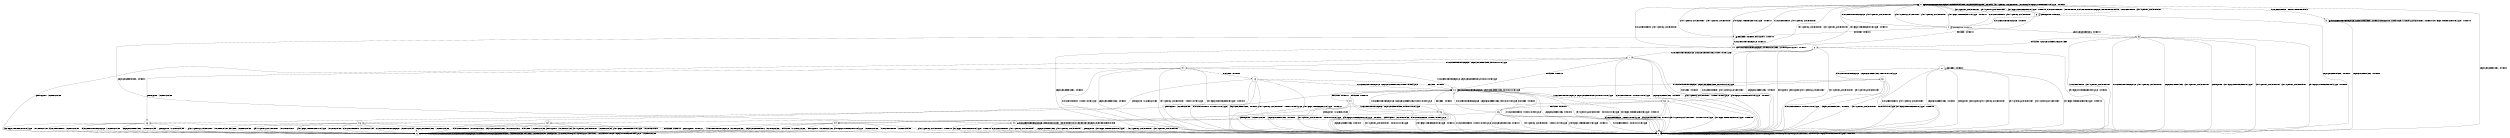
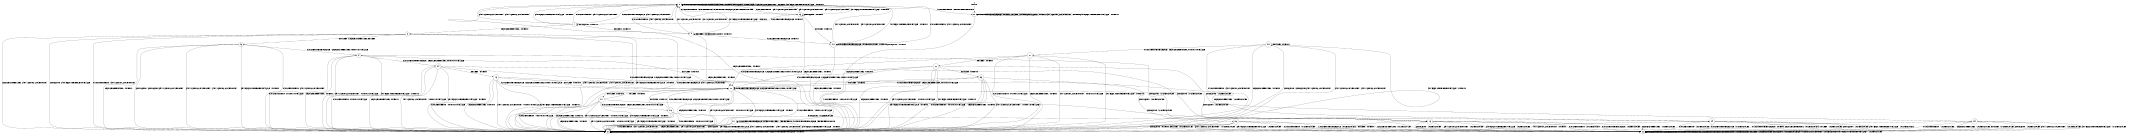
none -> (974, 5)
(1559, 97) -> (834, 74)
none -> (1015, 103)
(1397, 118) -> (1230, 99)
(1014, 123) -> (734, 121)
none -> (1598, 130)
